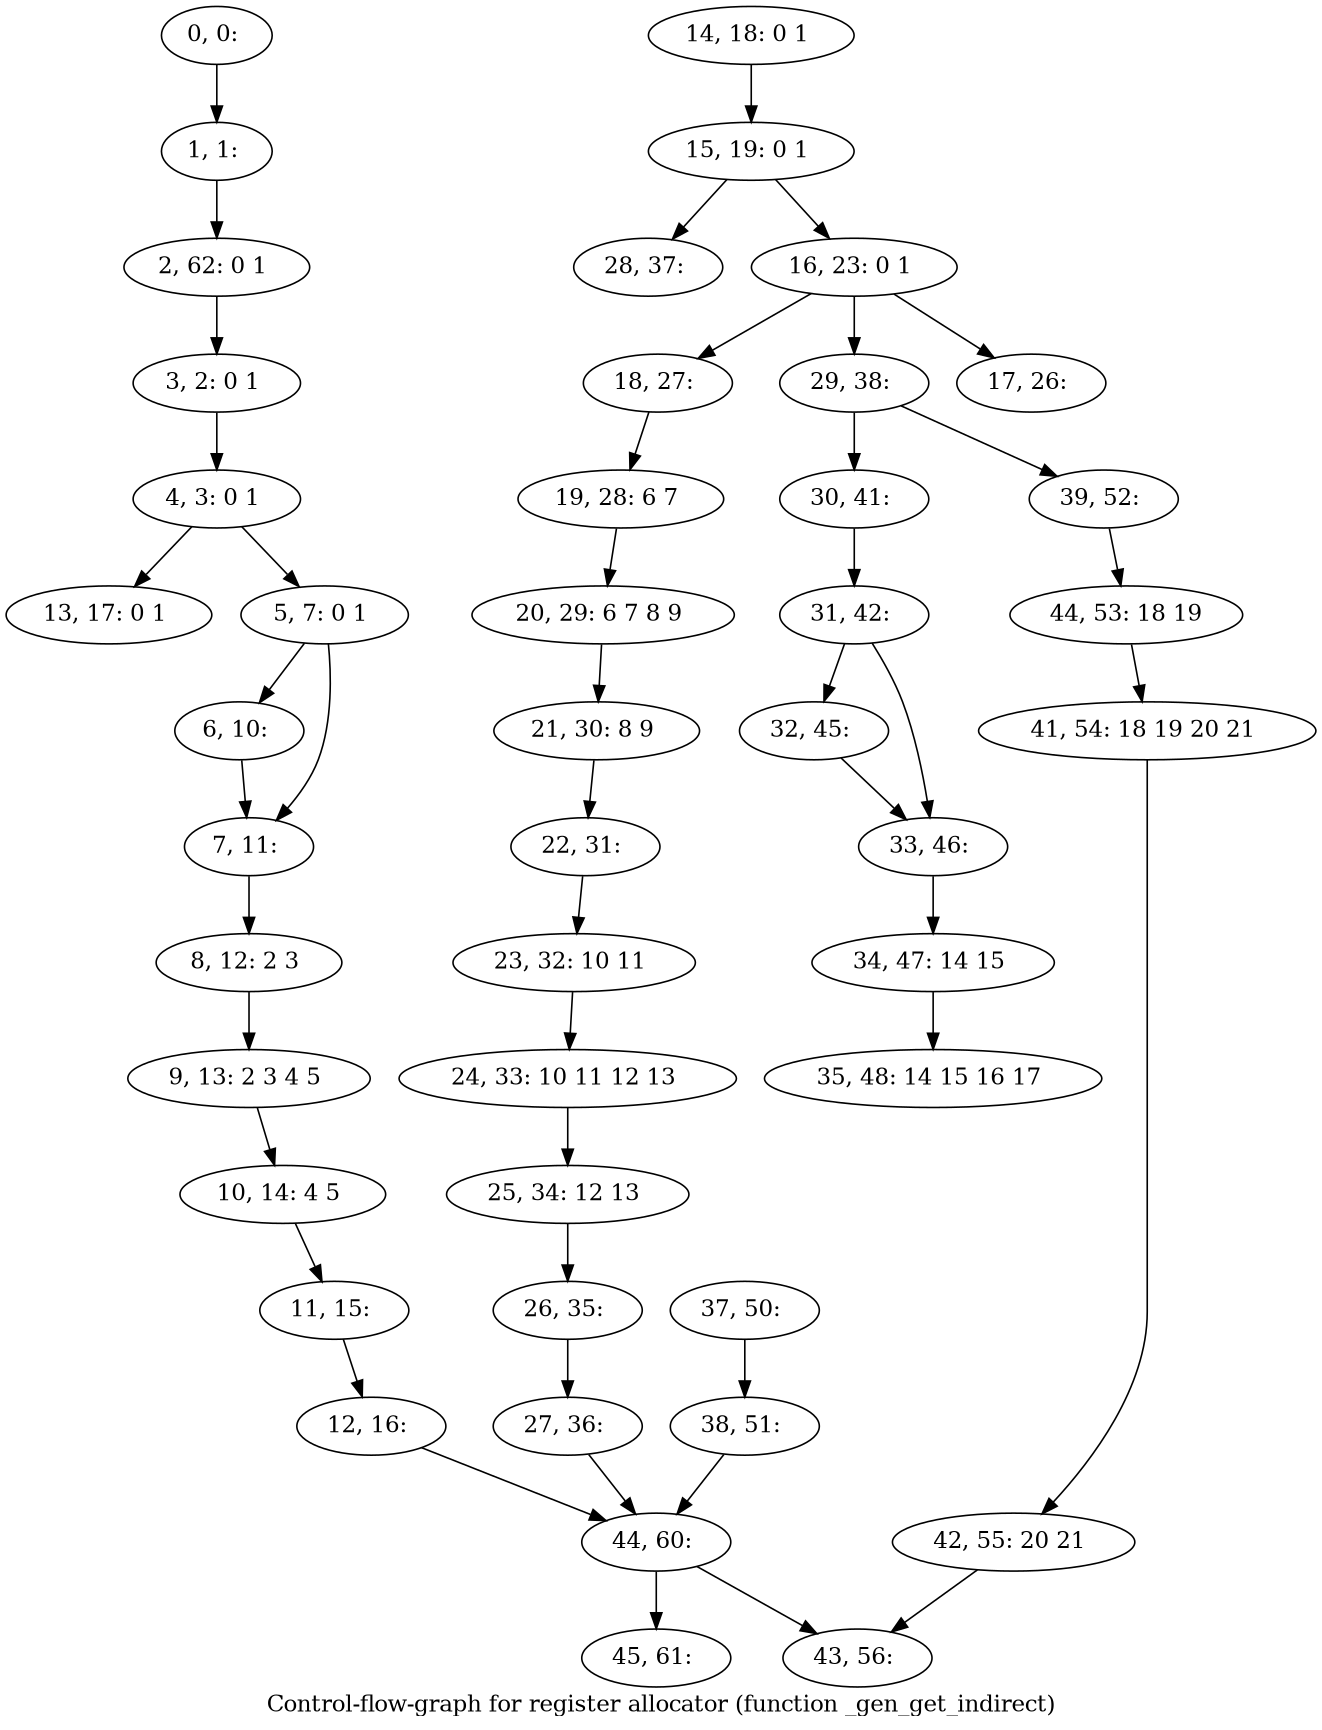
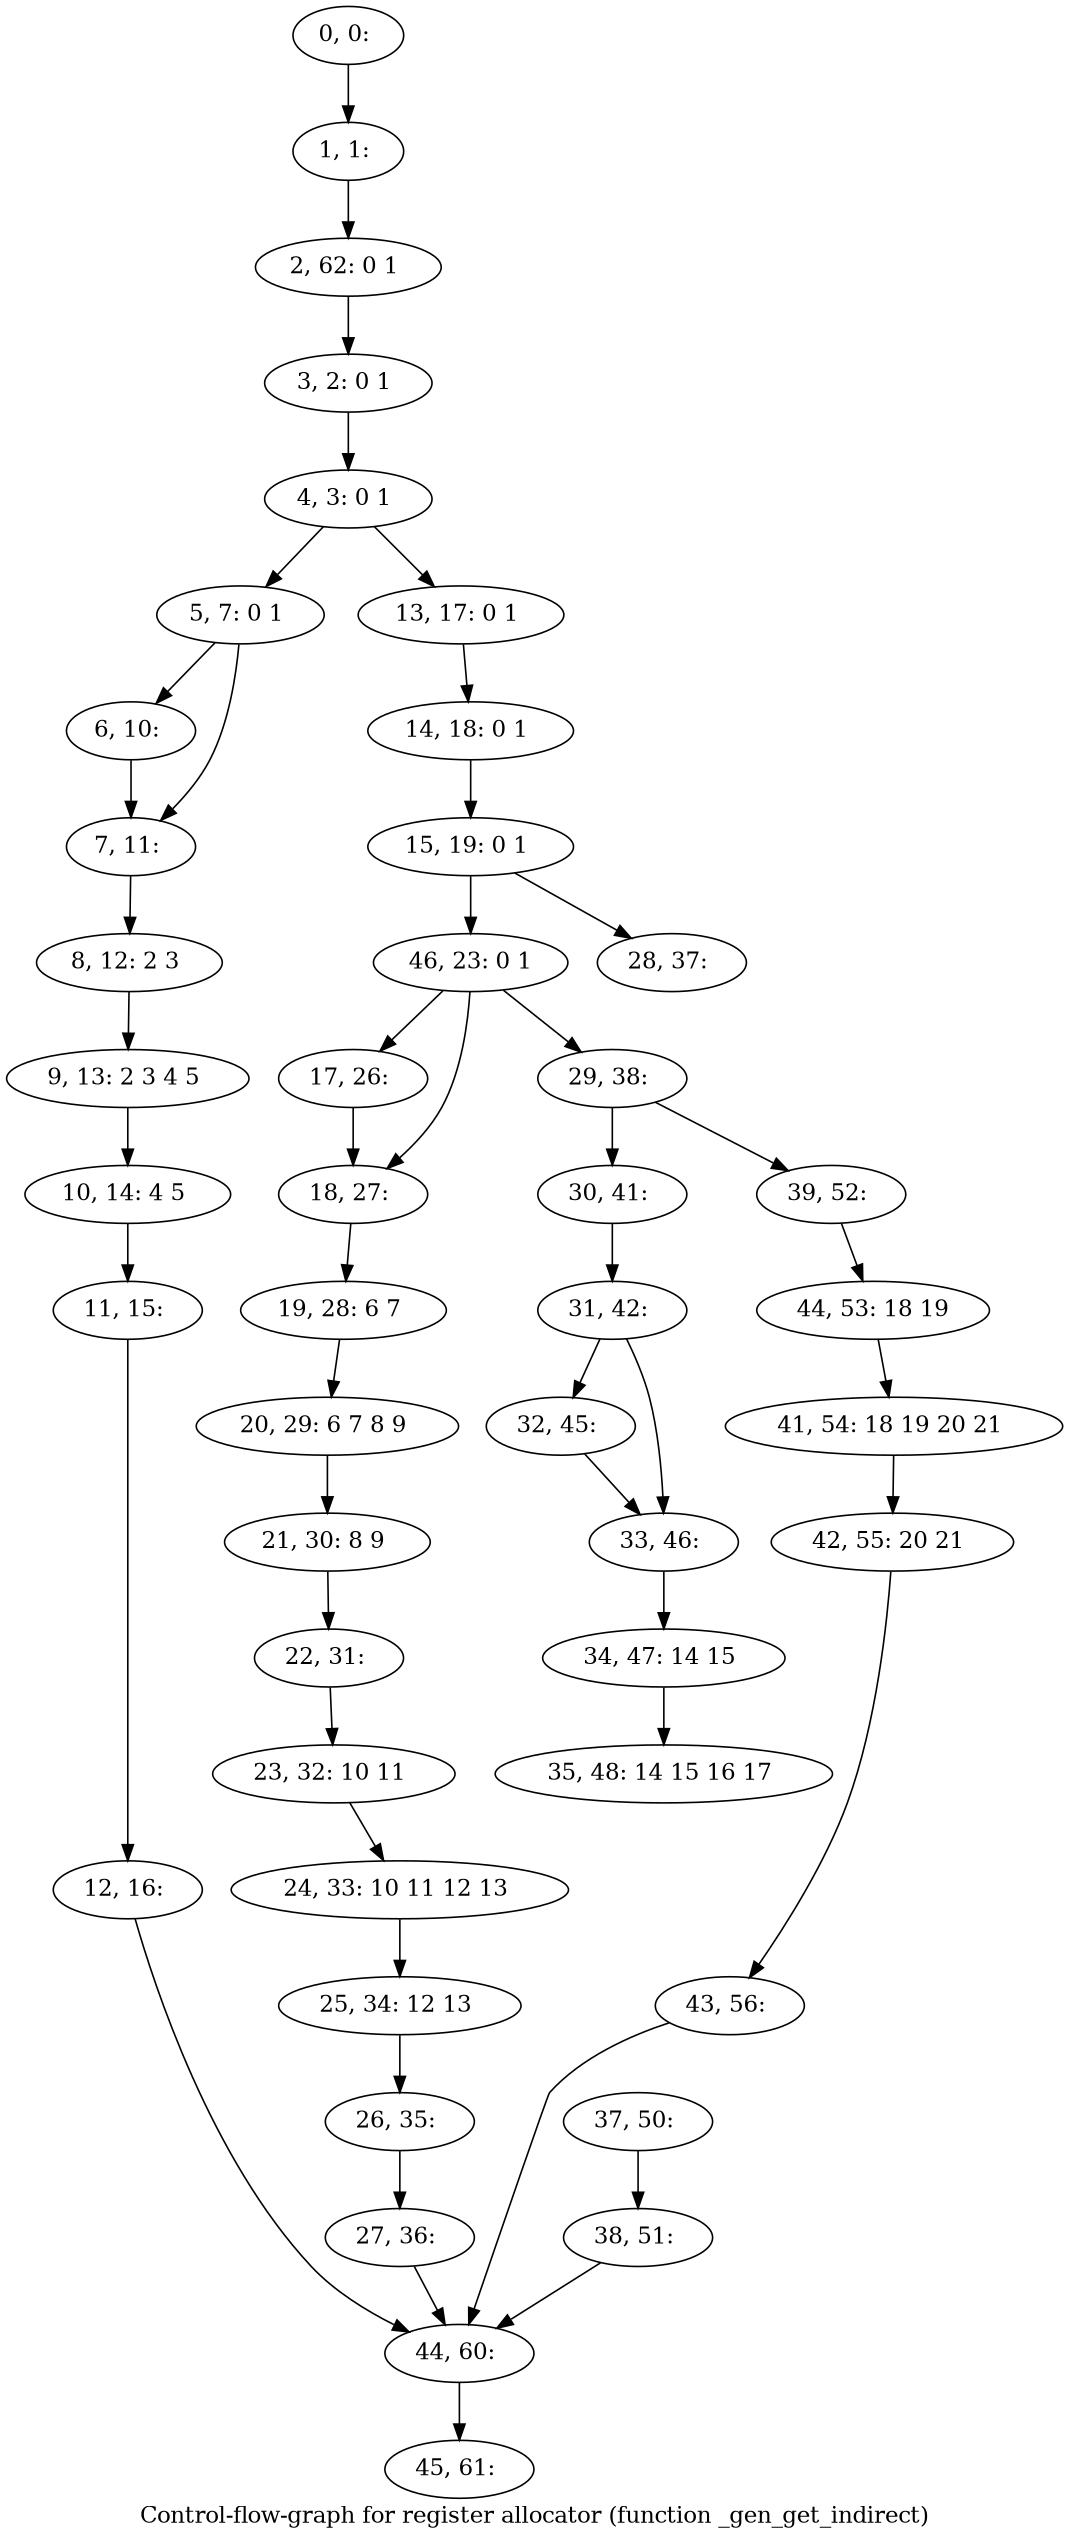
(854, 267) -> (471, 963)
none -> (465, 665)
none -> (353, 1129)
(750, 1596) -> (534, 2134)
